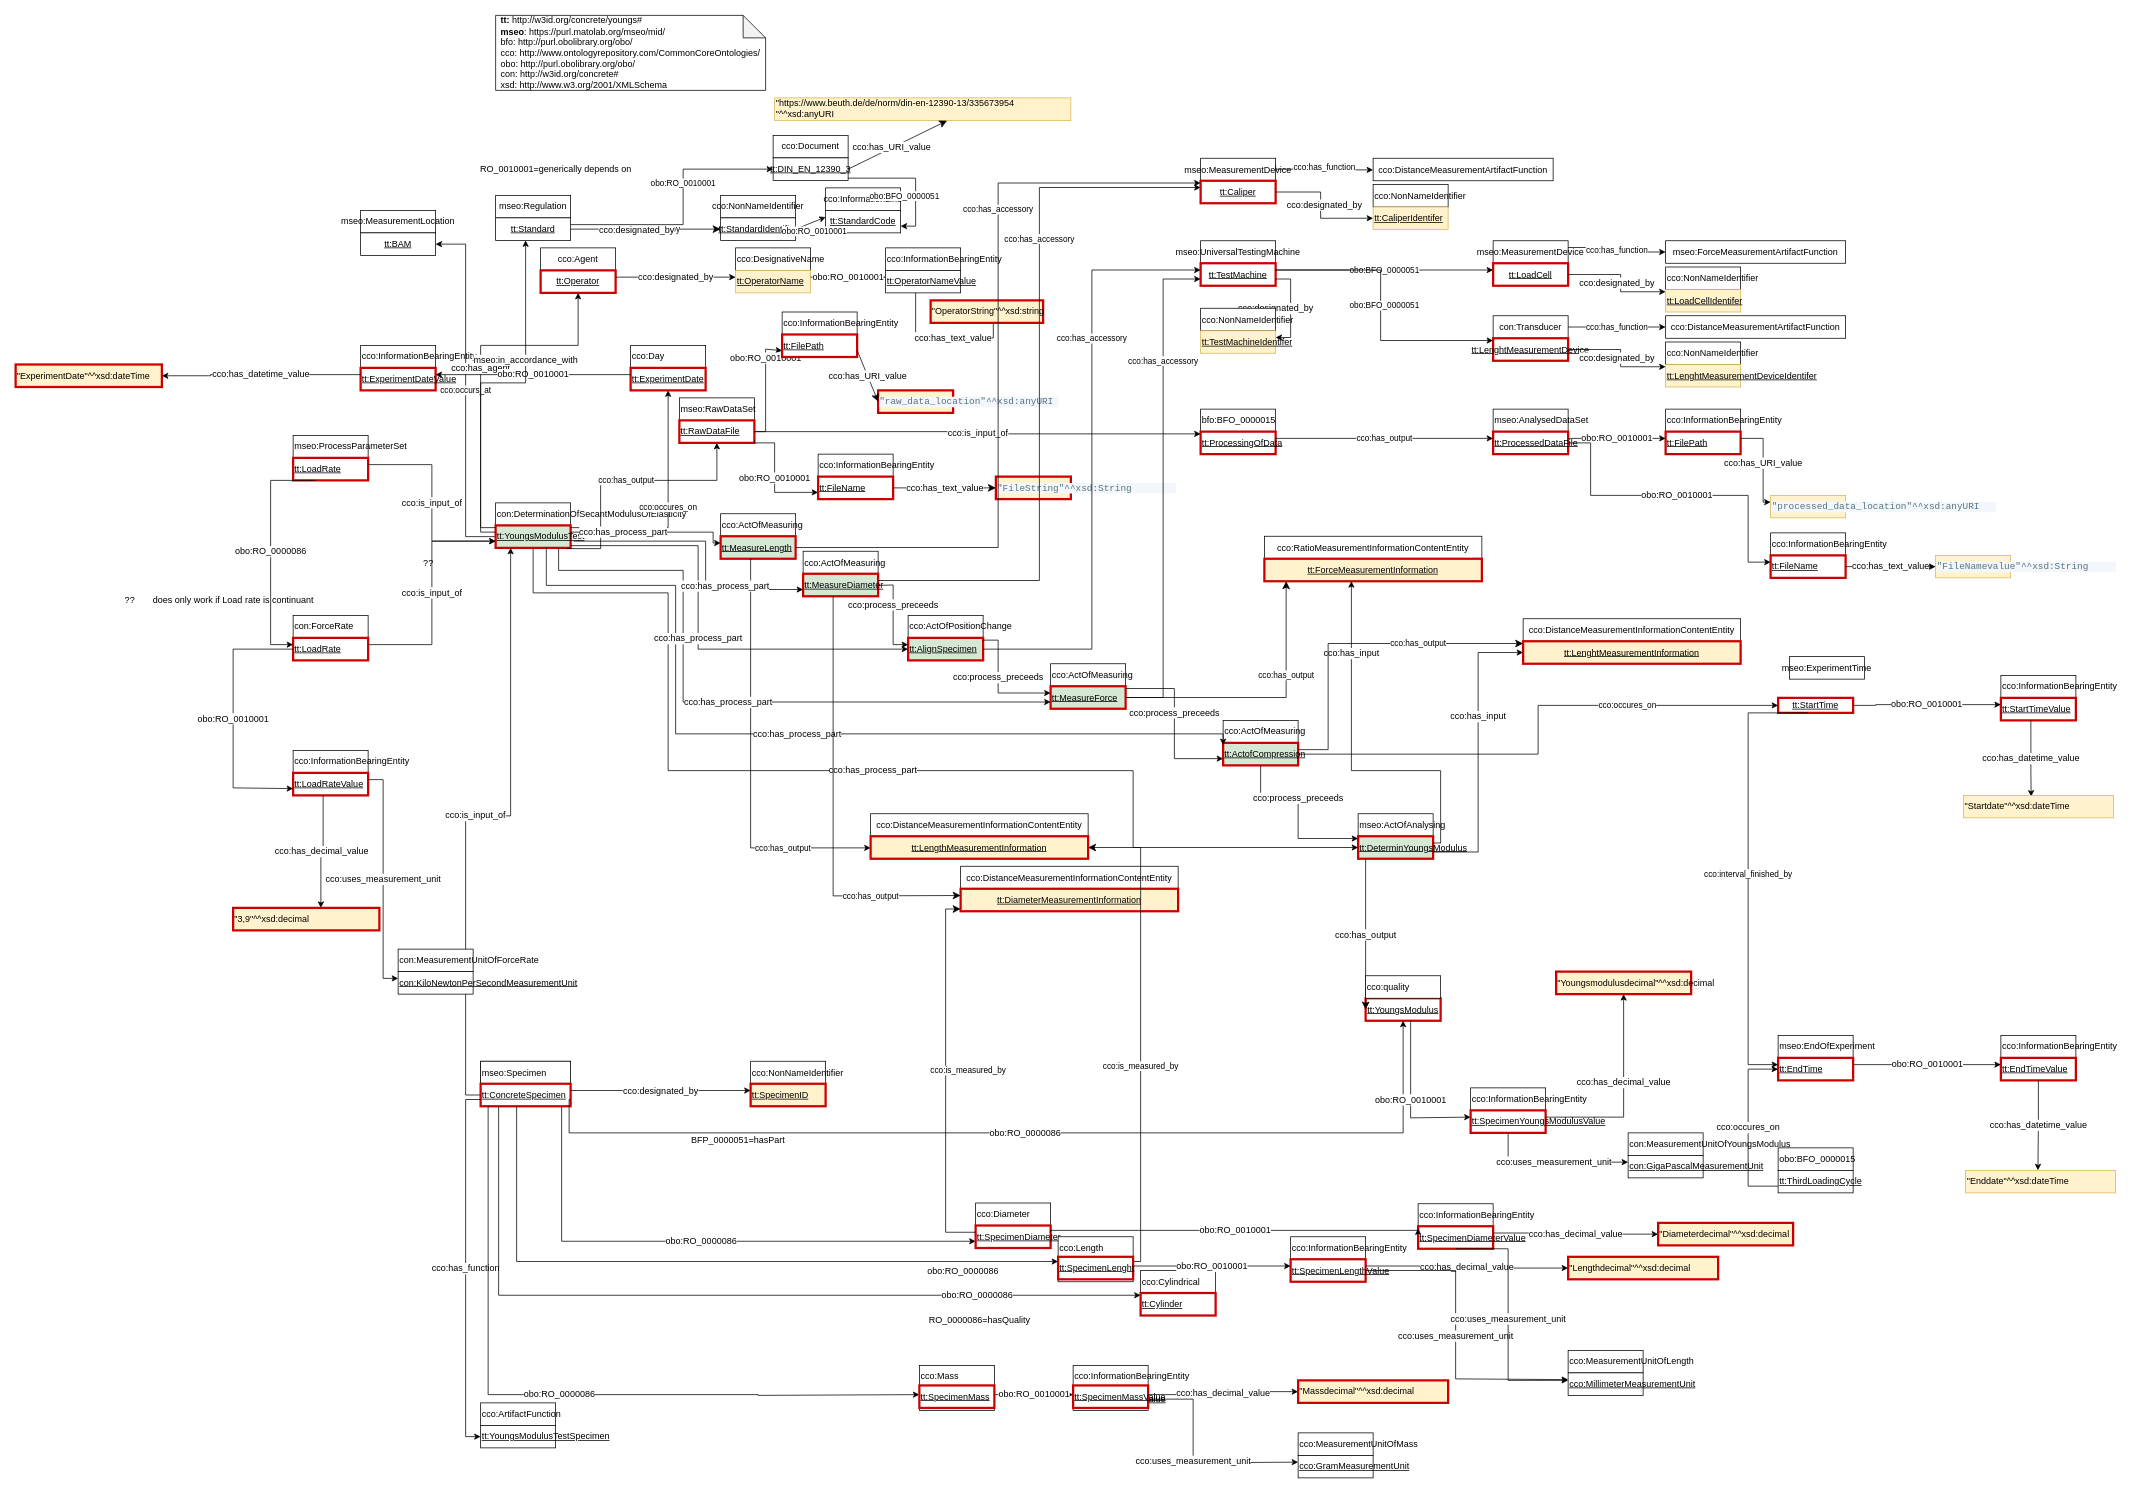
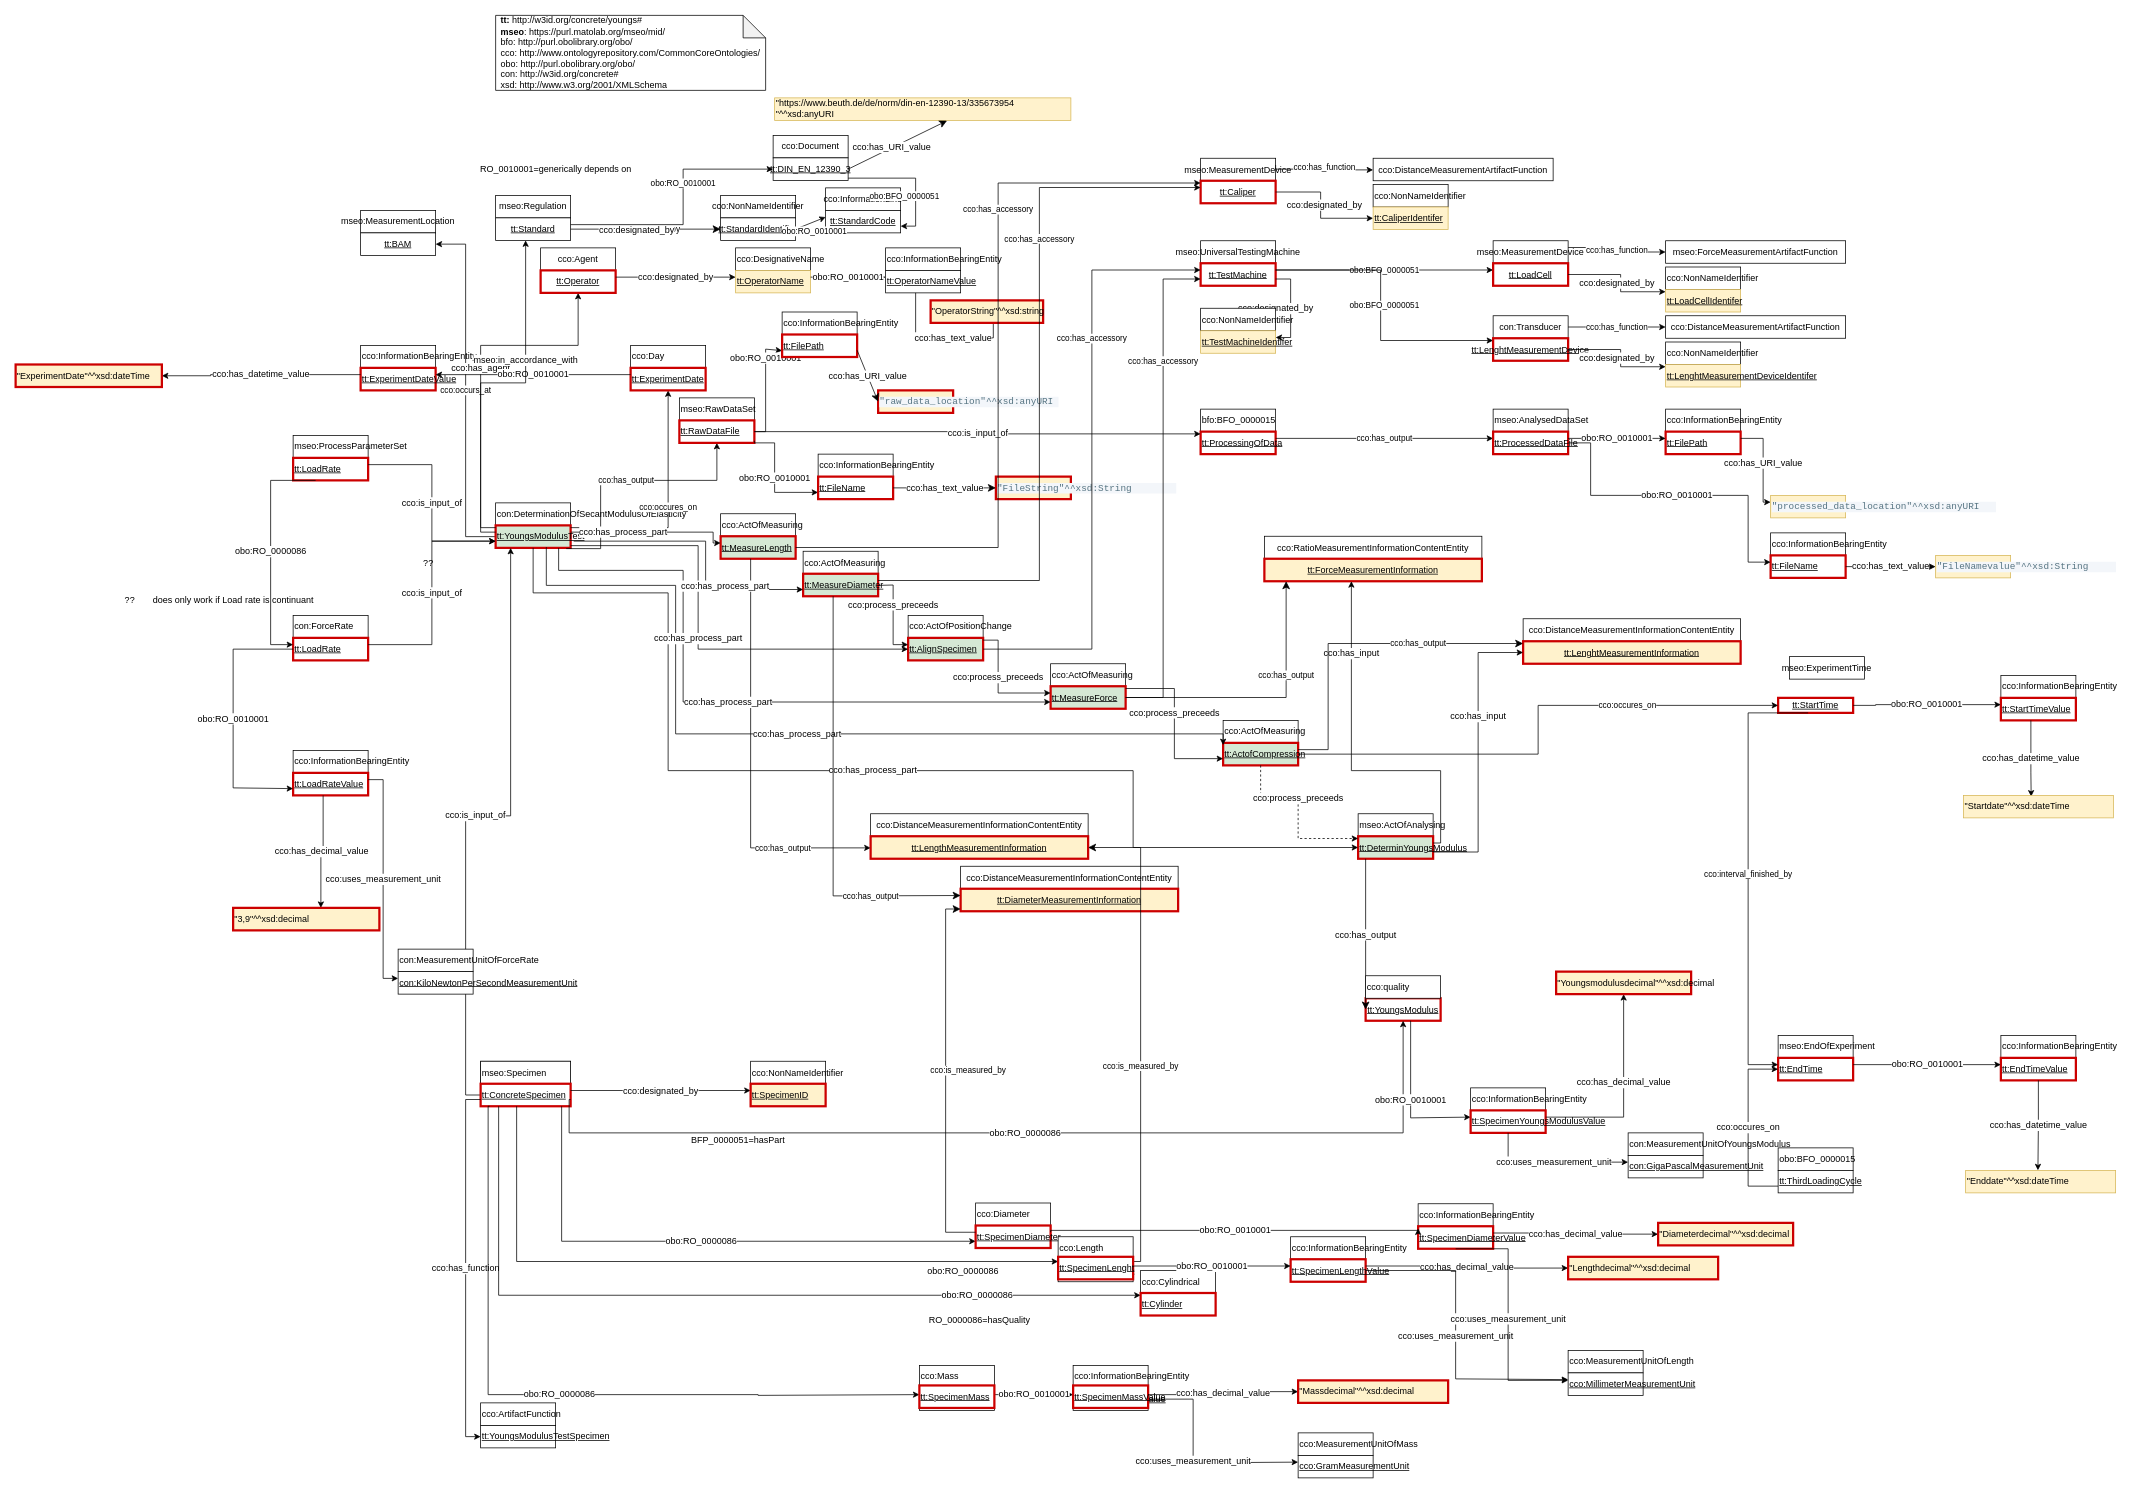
(1309, 839) -> (1309, 839)
